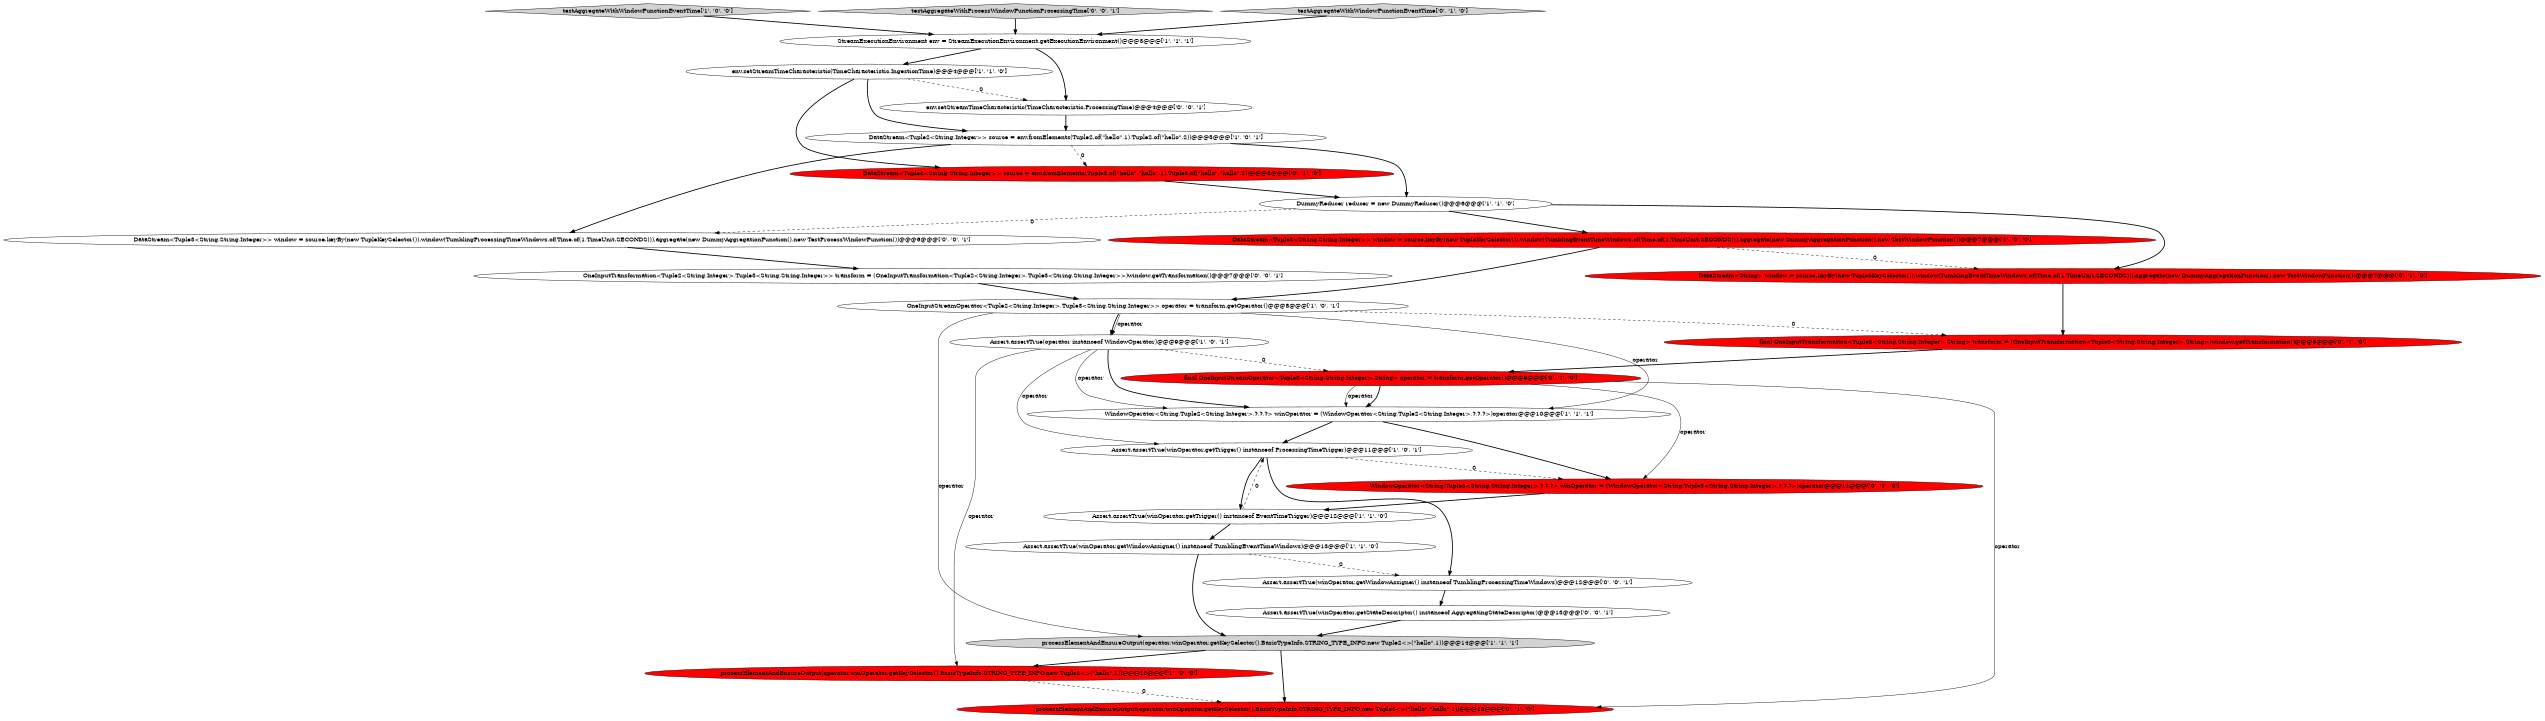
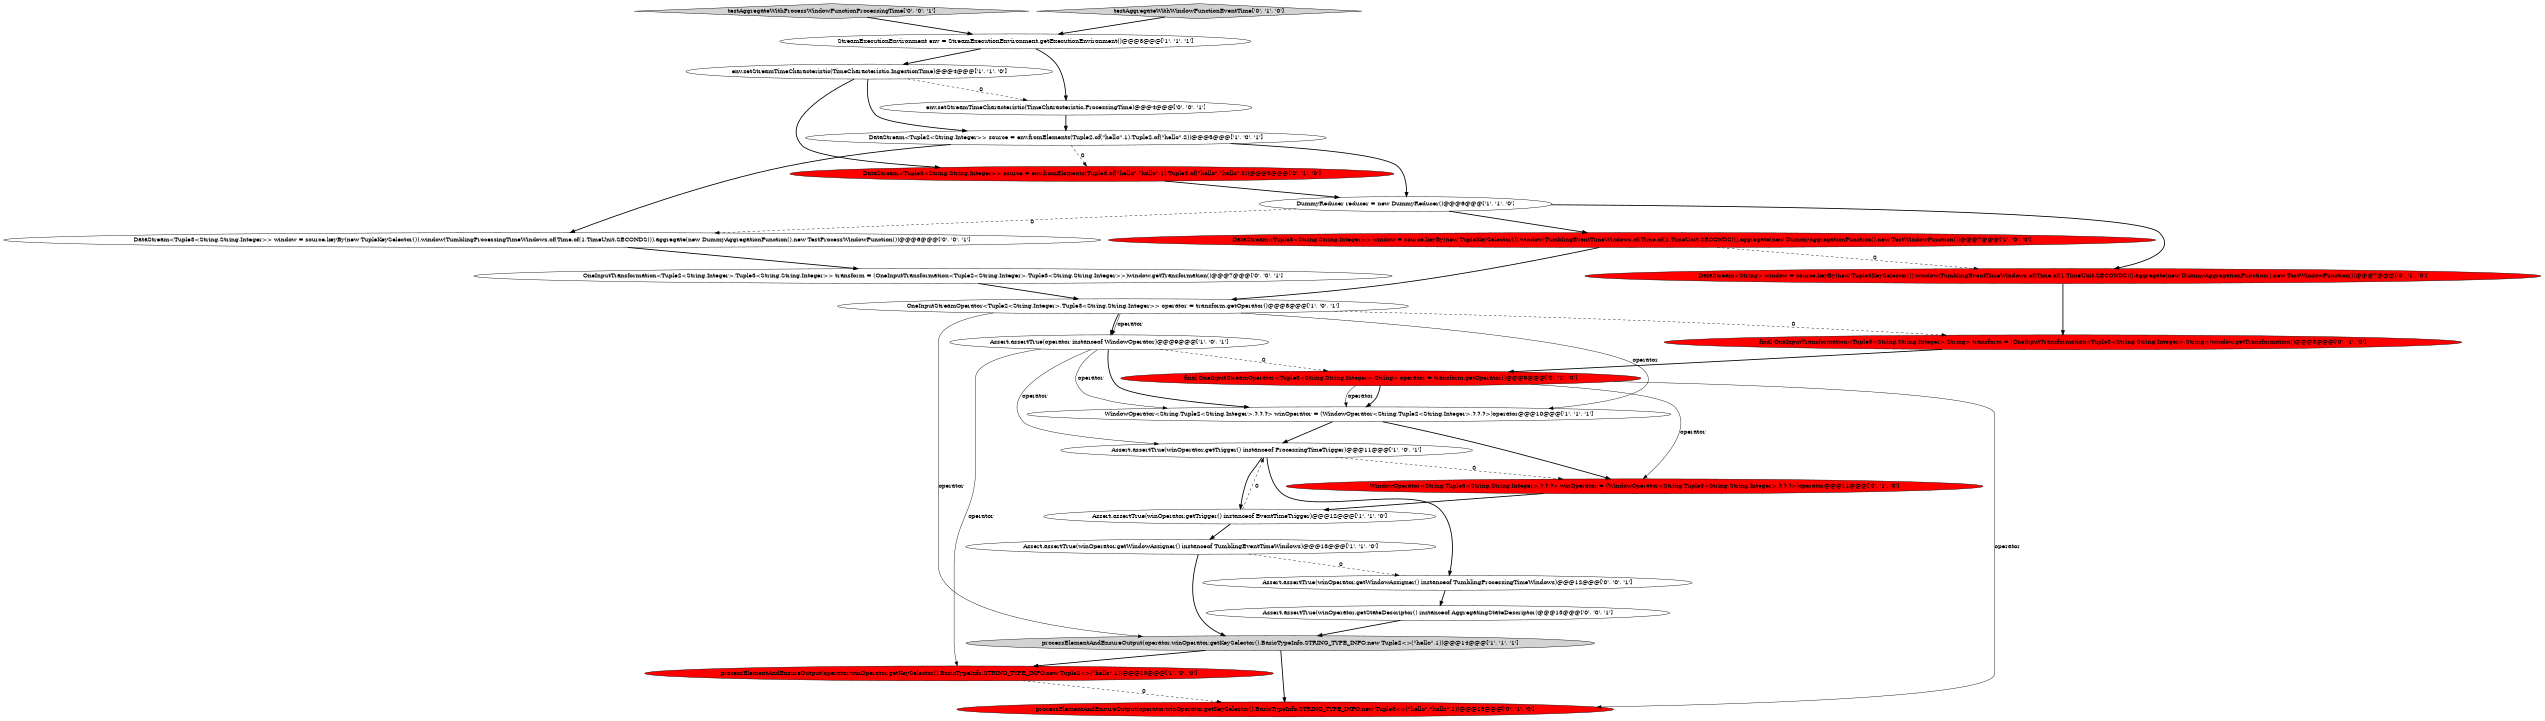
(648, 11) -> none
